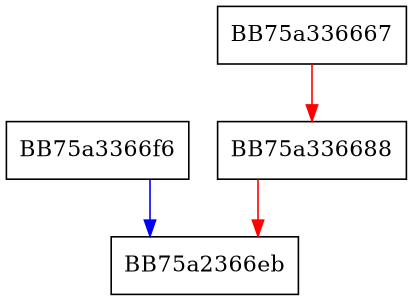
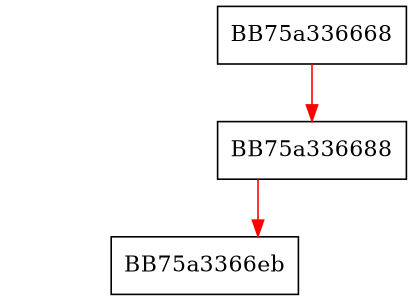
(312, 35) -> (312, 35)
(98, 150) -> none
(205, 266) -> (205, 266)
